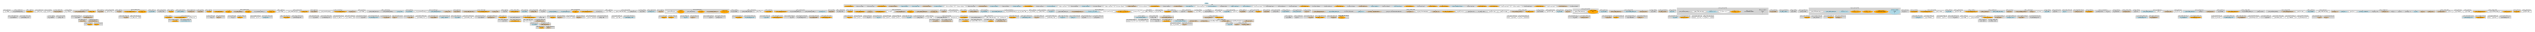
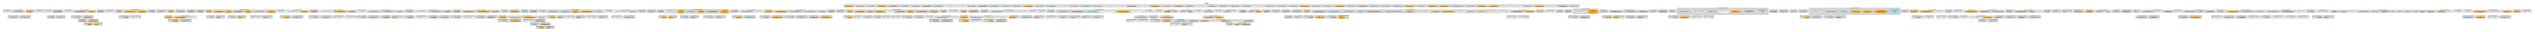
(1831, 18) -> (1831, 18)
